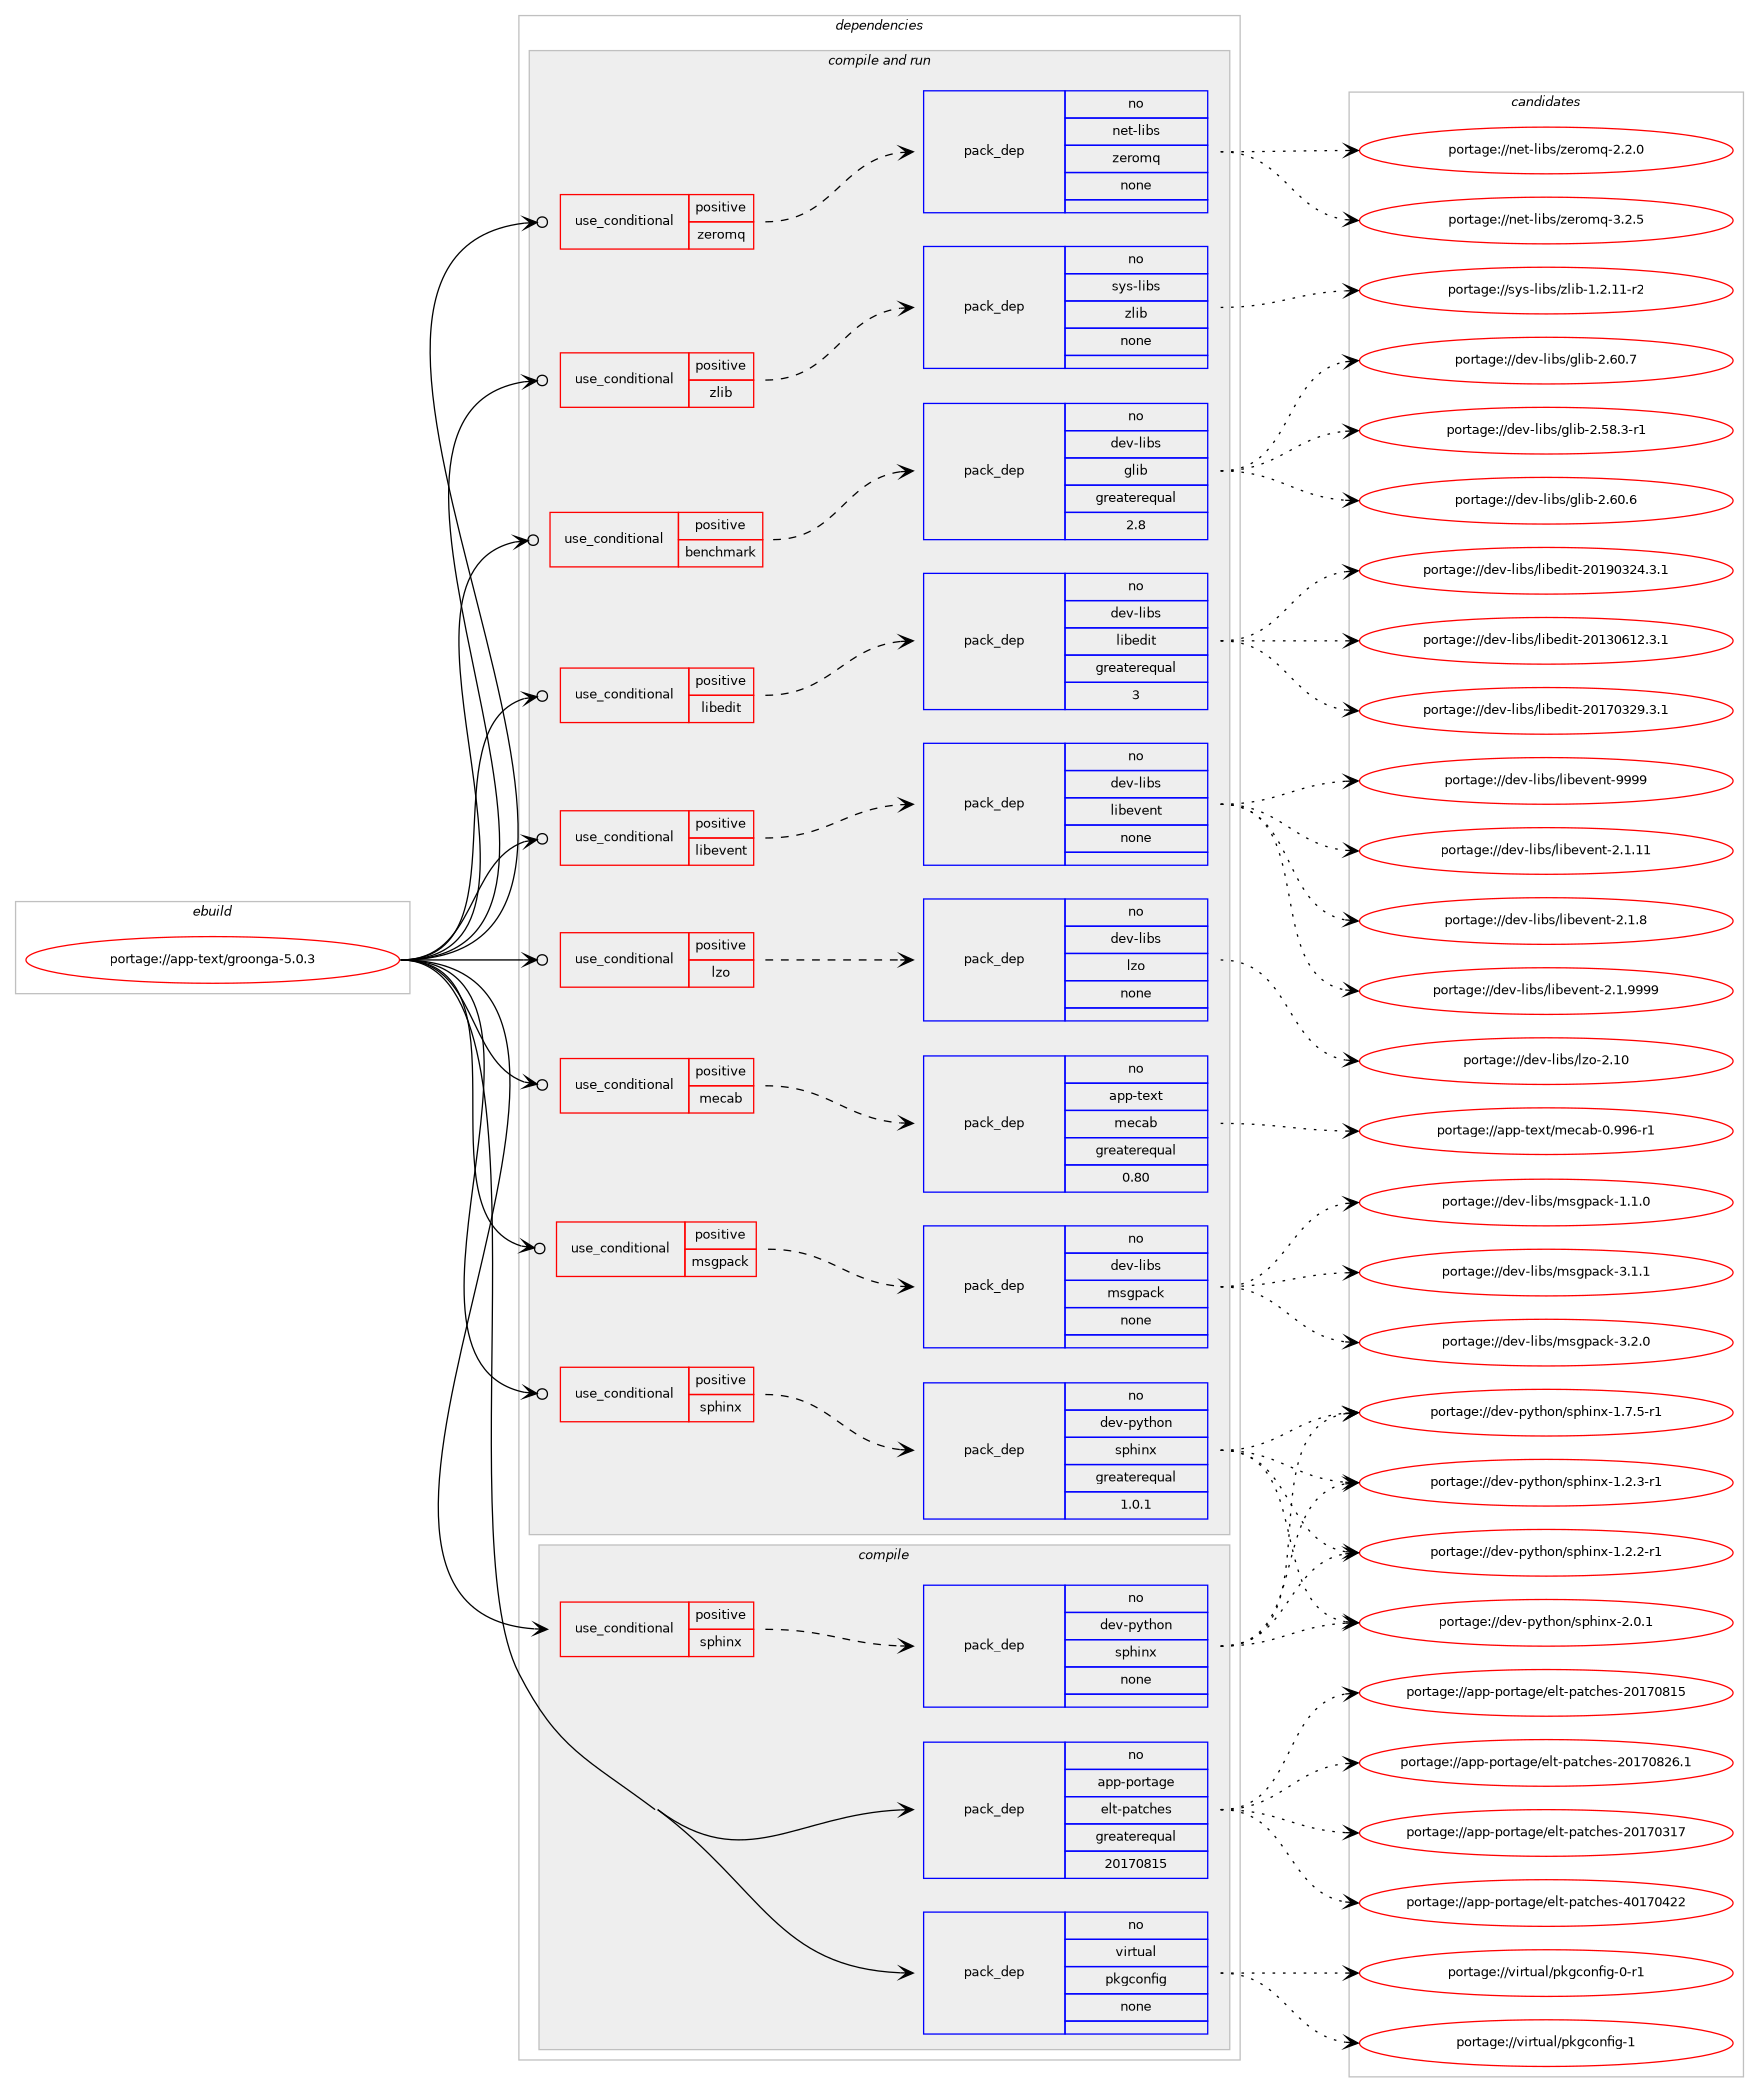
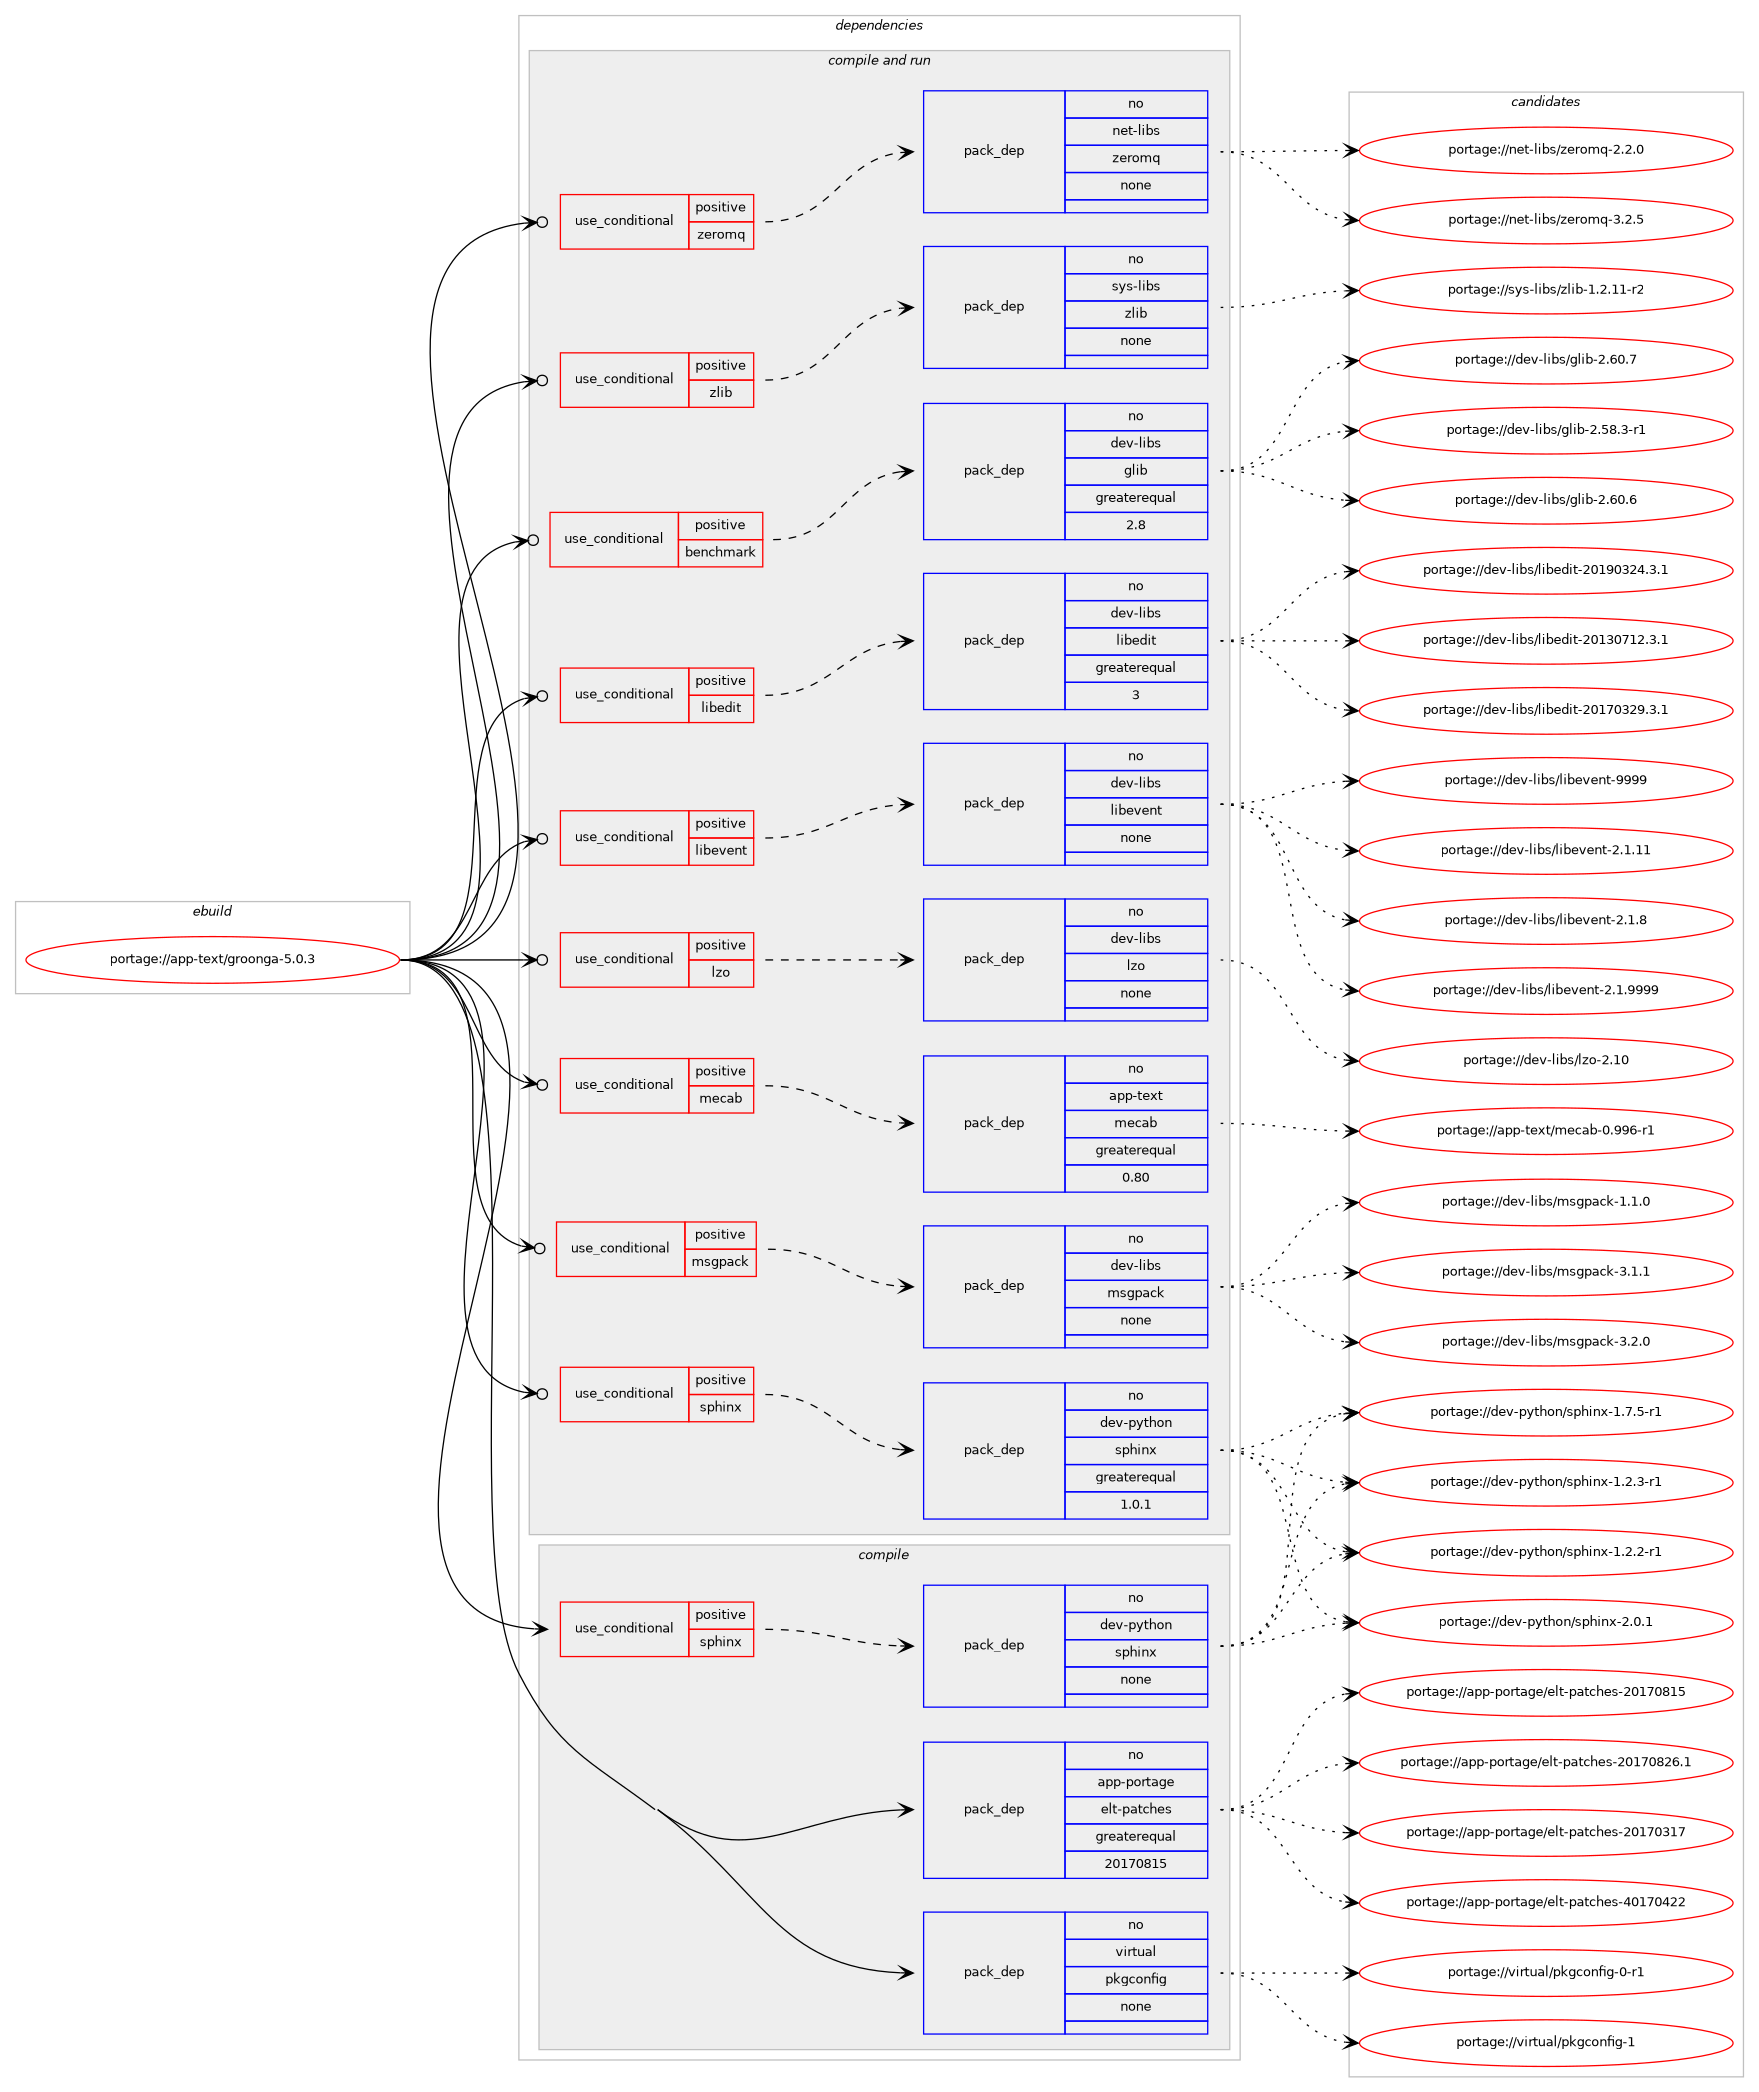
(1546, 641) -> (1546, 641)
